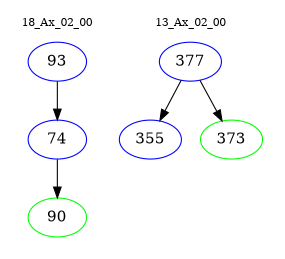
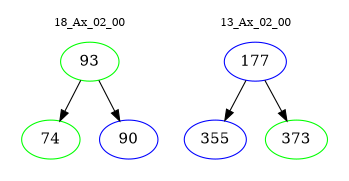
(57, 62) -> (90, 62)
(190, 62) -> (255, 62)
(57, 140) -> (51, 140)
(57, 173) -> (107, 96)
(57, 217) -> (129, 140)
